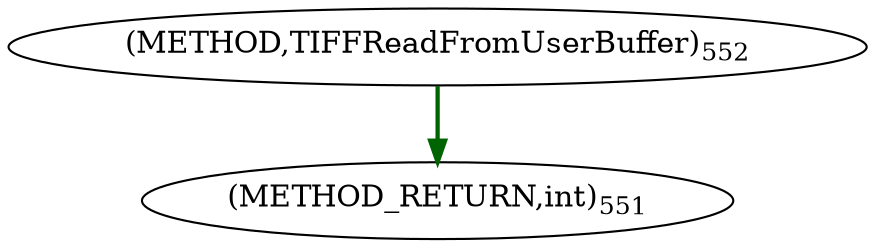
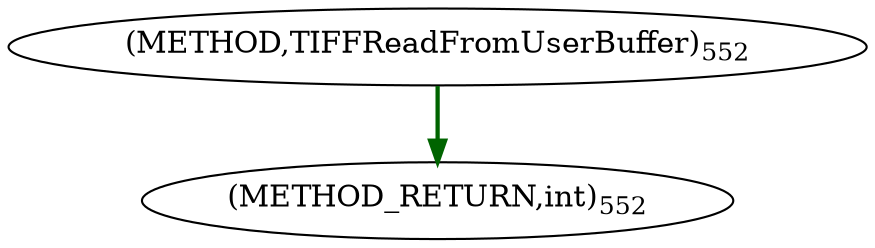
(623, 197) -> (623, 197)
